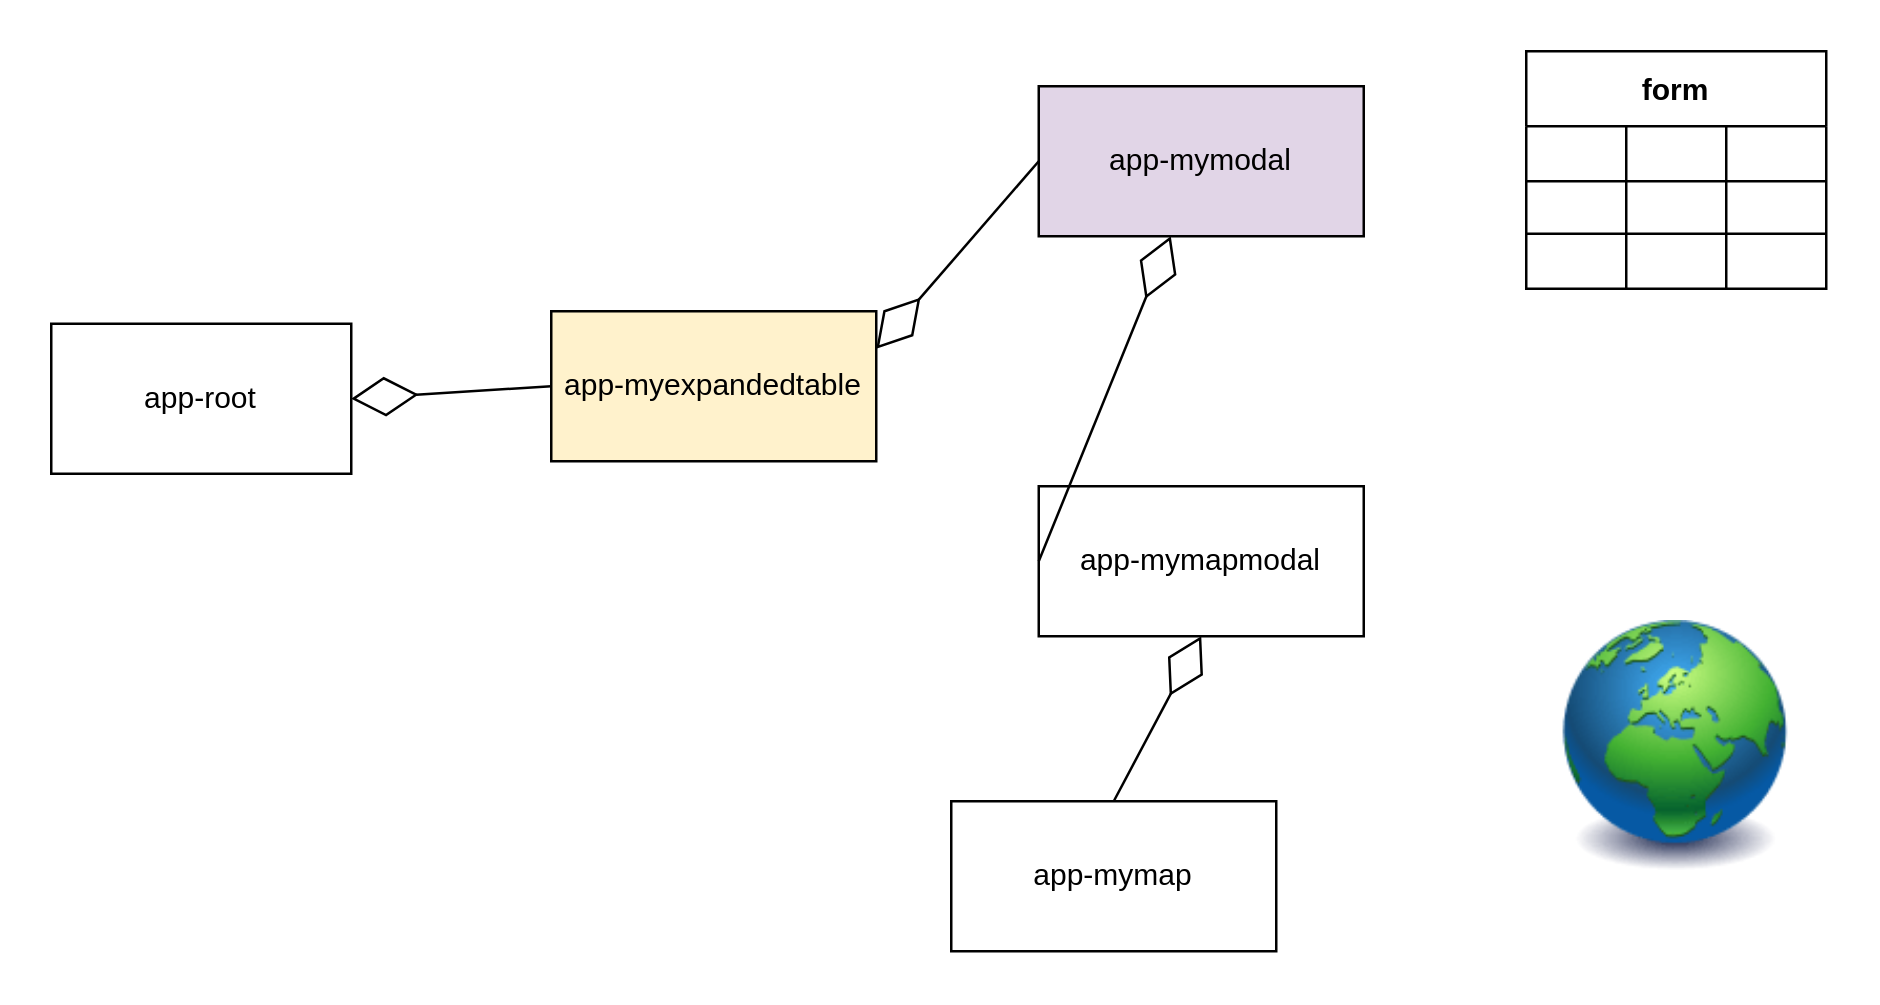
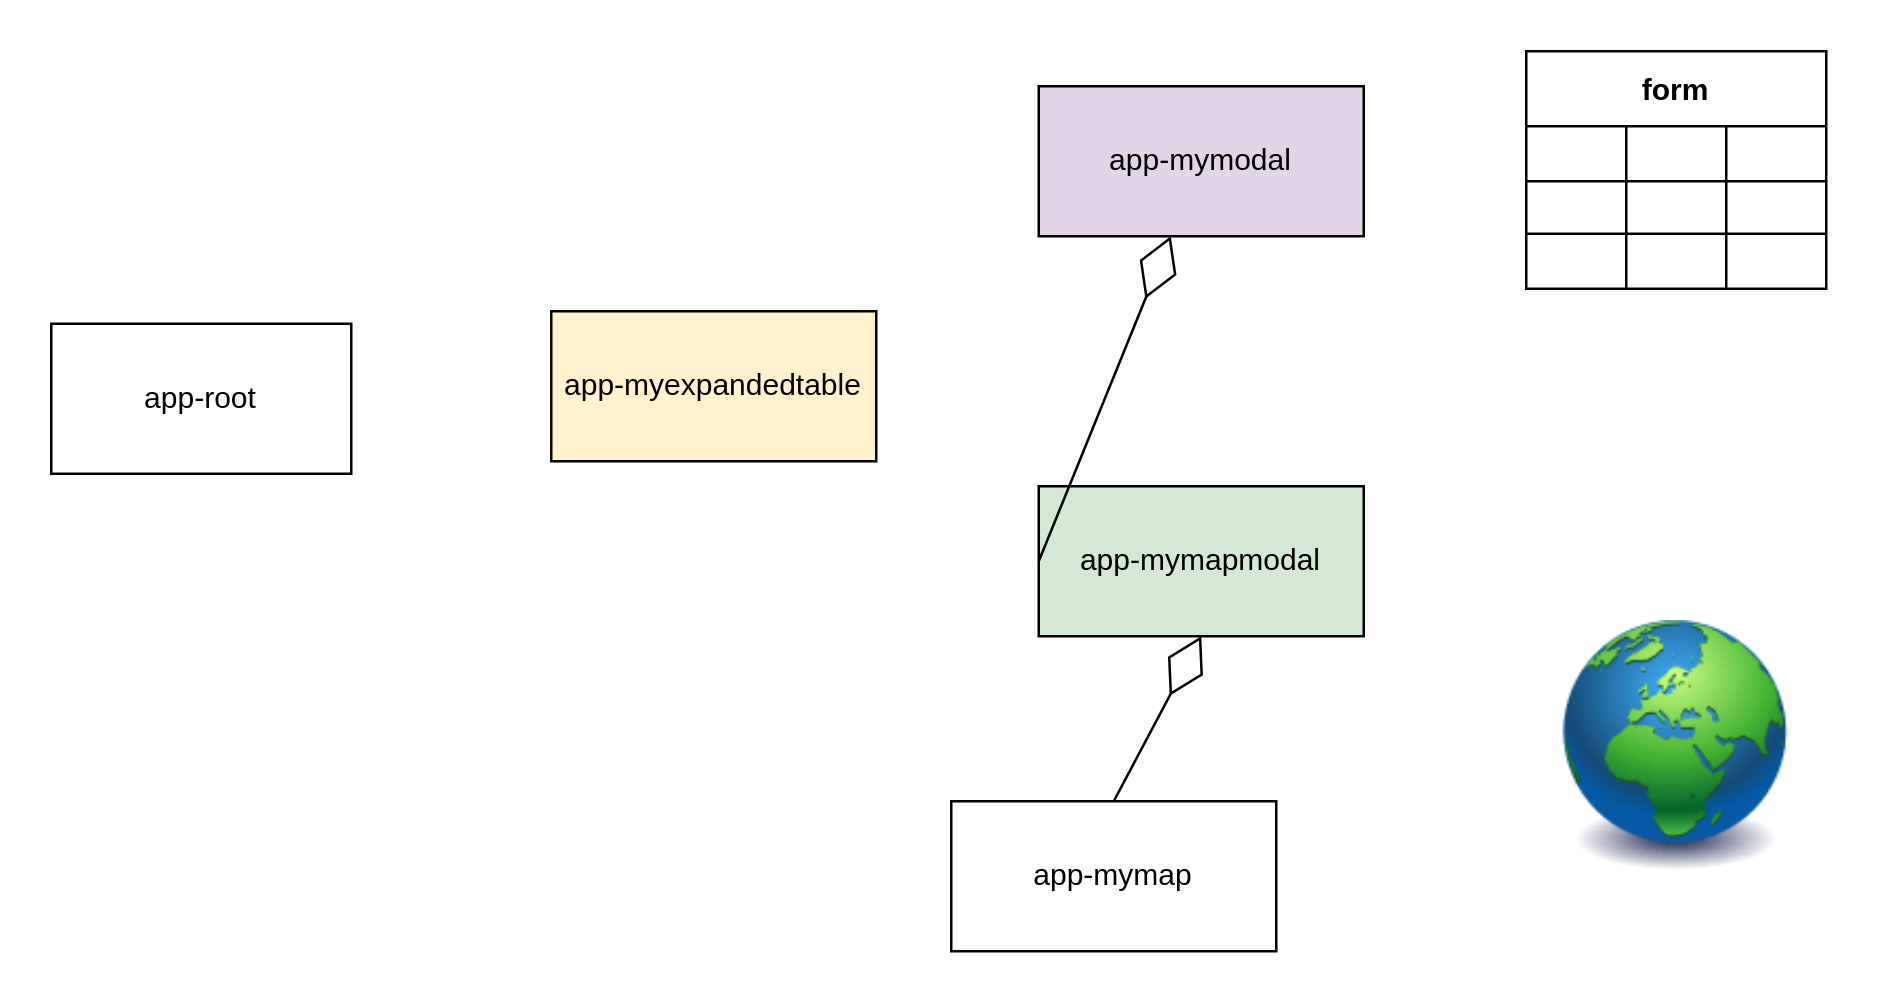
(978, 231) -> none
(484, 390) -> none
(1201, 561) -> (1201, 561)
